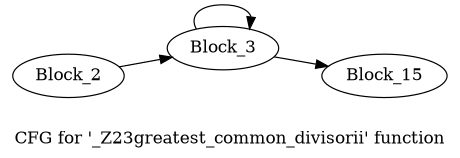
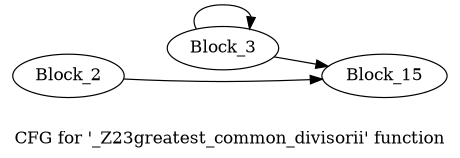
(139, 63) -> (217, 82)
